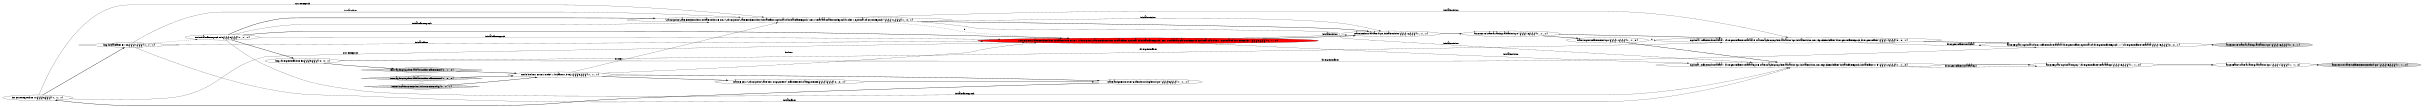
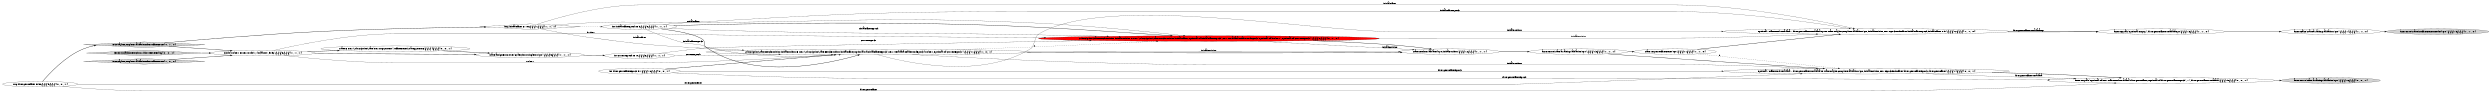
(262, 49) -> none
none -> (640, 71)
(83, 72) -> (324, 31)
